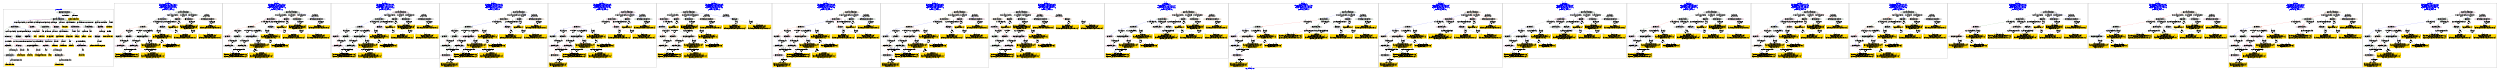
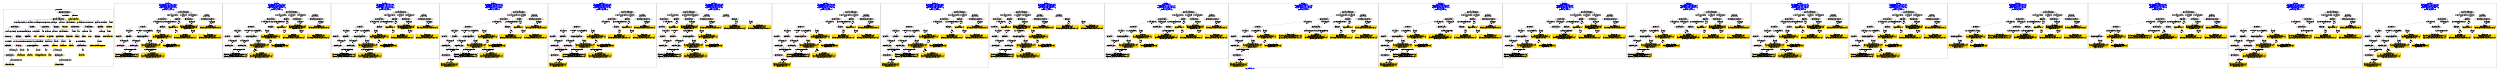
(109, 31) -> (109, 31)
